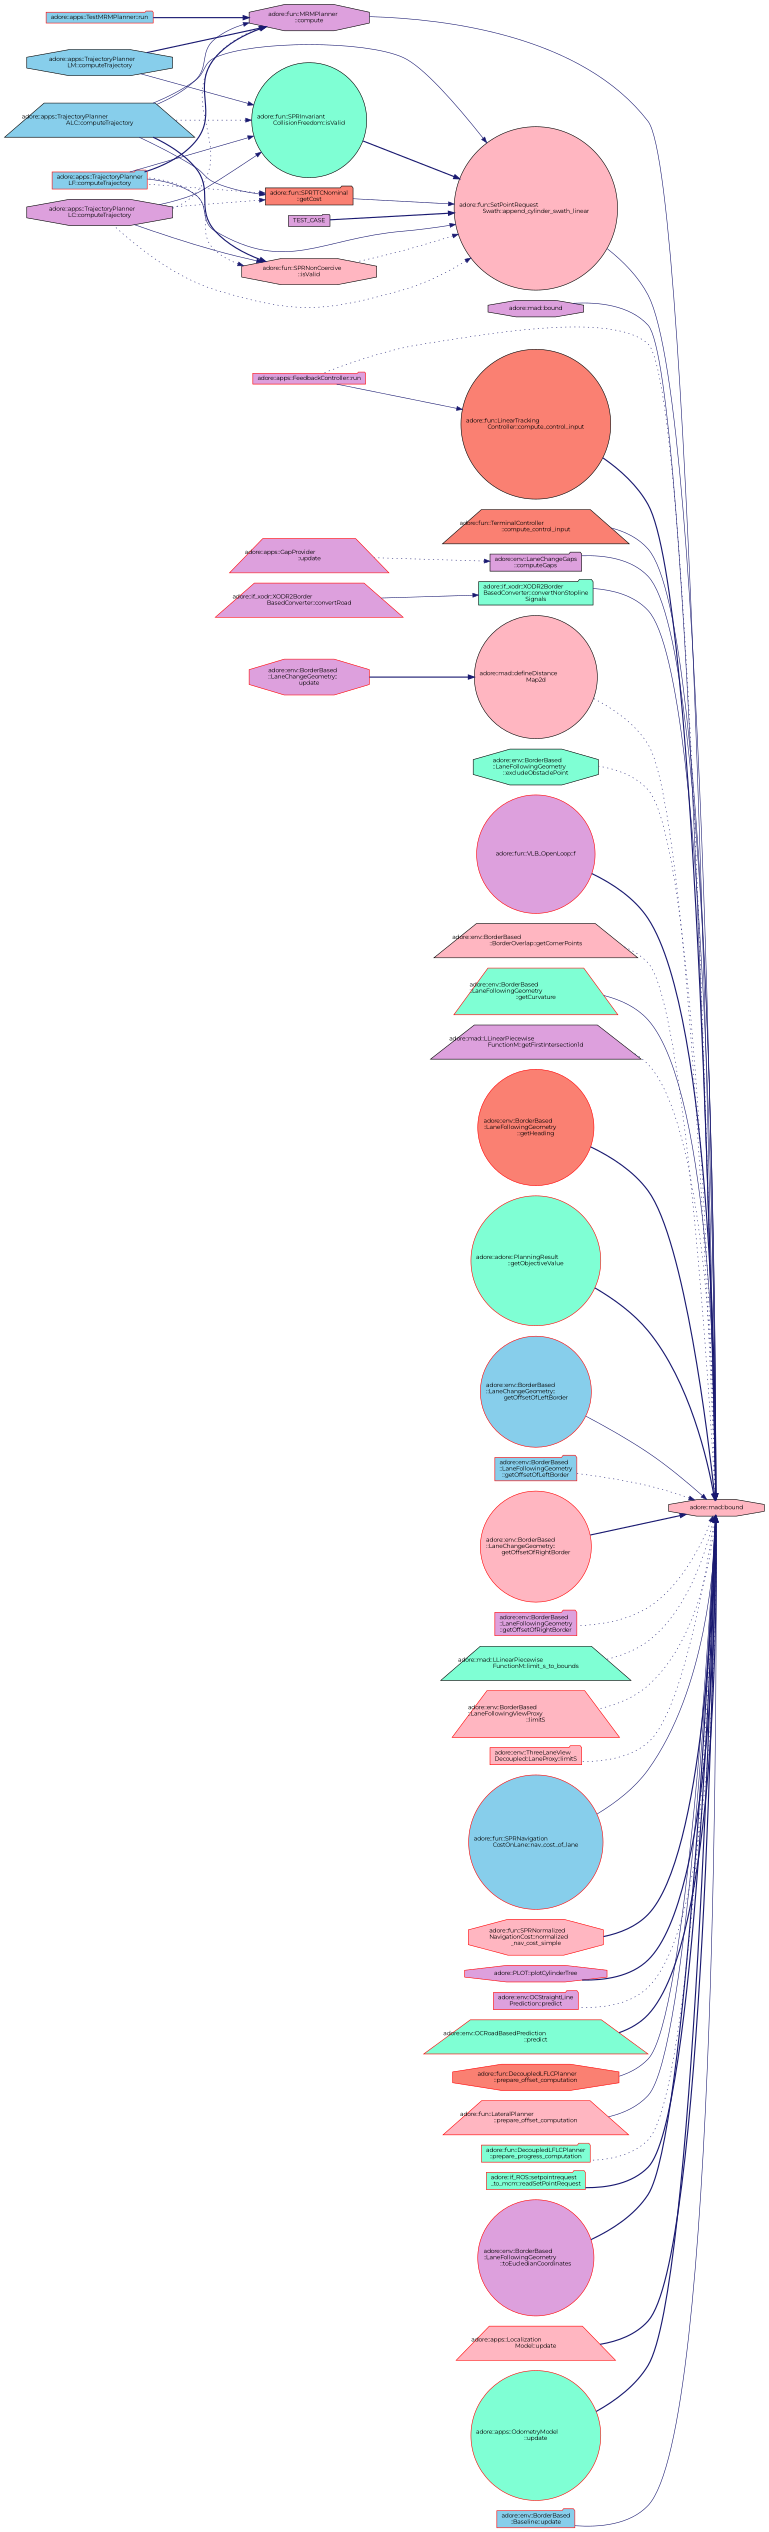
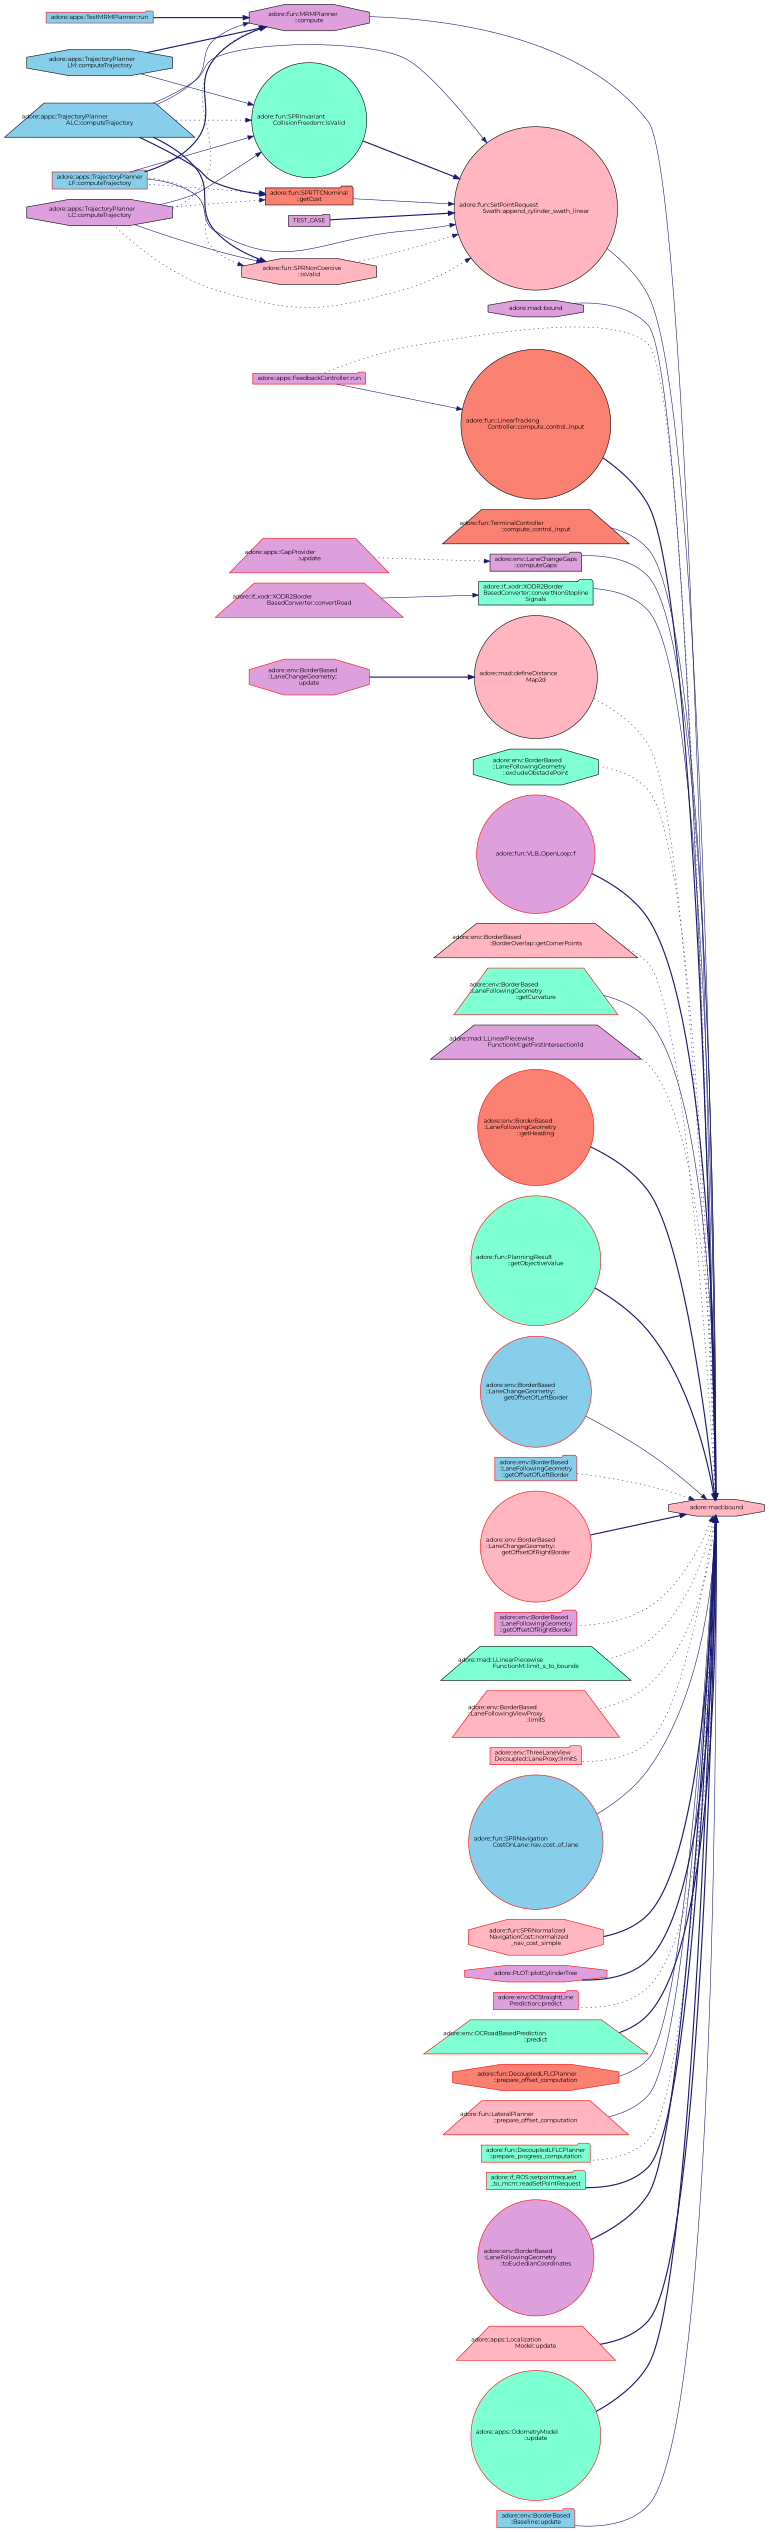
(211, 181) -> (211, 181)
(536, 1261) -> (536, 1261)
